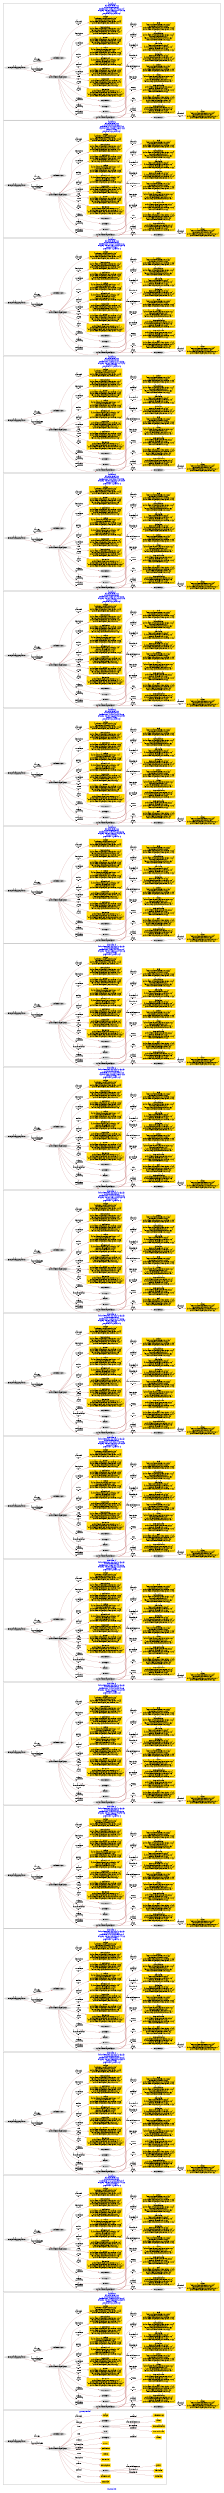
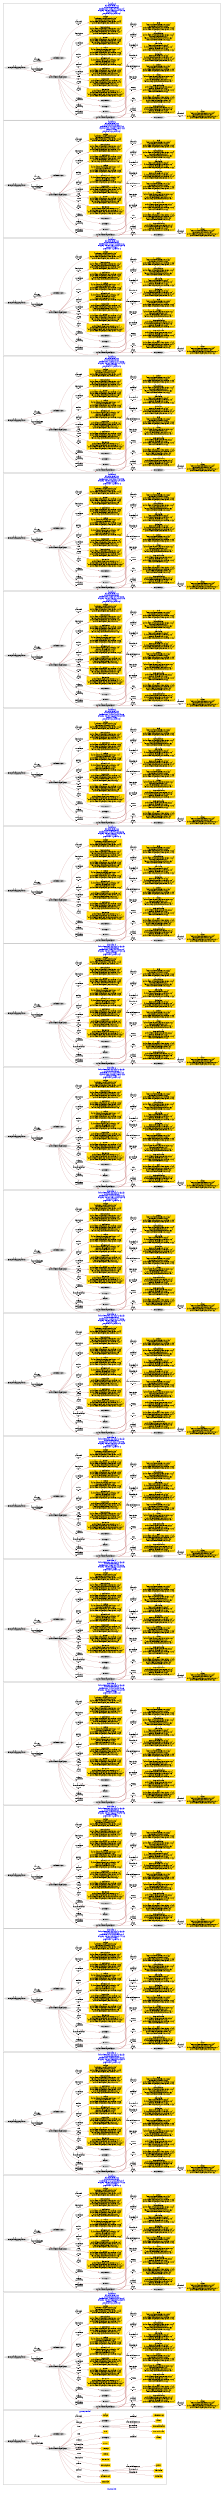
(133, 2428) -> (133, 2428)
(106, 2432) -> (106, 2432)
(106, 2449) -> (106, 2449)
